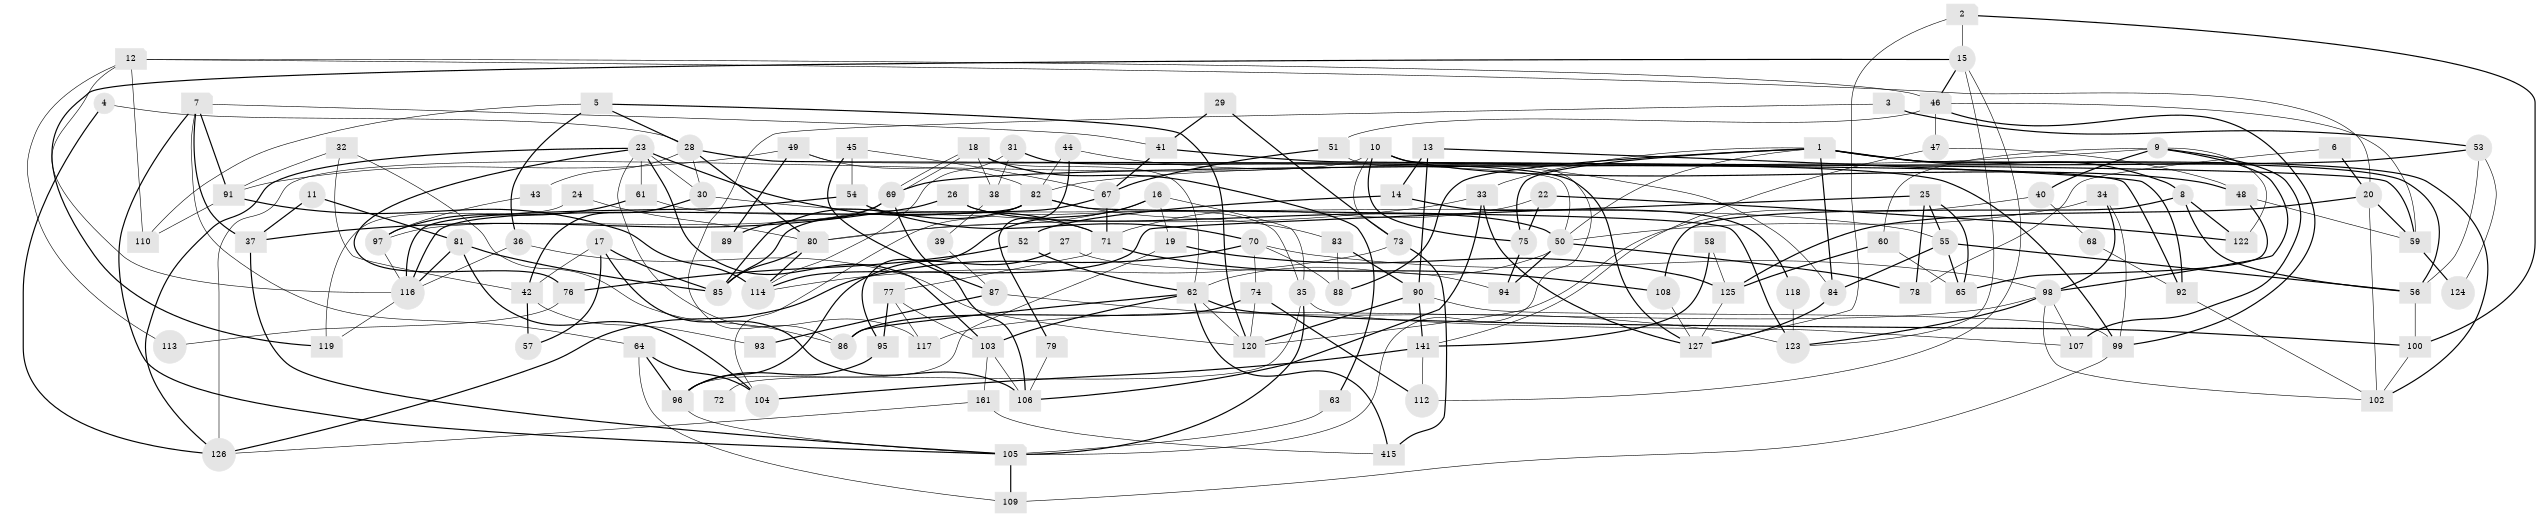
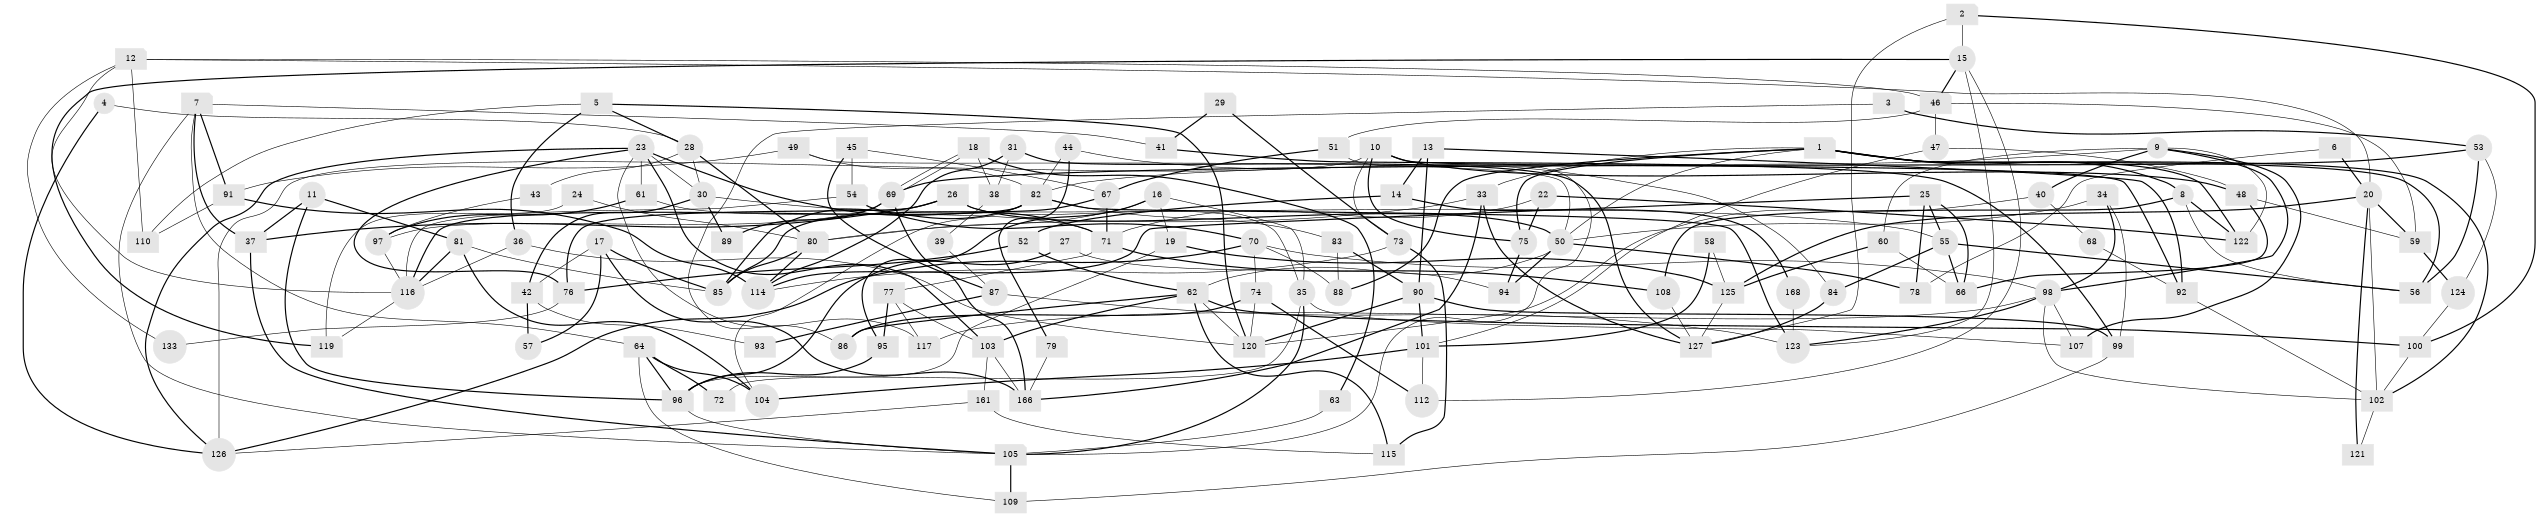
(2268, 146) -> none
(342, 148) -> none
(1574, 164) -> none
(1133, 172) -> none
(1178, 184) -> none
(765, 188) -> (715, 219)
(603, 211) -> (603, 211)
(1826, 216) -> (2049, 162)
none -> (637, 217)
(891, 223) -> (891, 223)
(2467, 228) -> (2467, 228)
(2266, 271) -> (2266, 271)
(605, 276) -> (588, 273)
(1793, 293) -> (1793, 293)
(1961, 293) -> (1961, 293)
(1755, 314) -> (1755, 314)
(2415, 320) -> (2436, 321)
(170, 347) -> (170, 347)
(1423, 347) -> (1423, 347)
none -> (681, 373)
none -> (401, 385)
(1025, 401) -> (1025, 401)
(430, 427) -> (430, 427)
(1389, 455) -> (1389, 455)
none -> (2358, 455)
